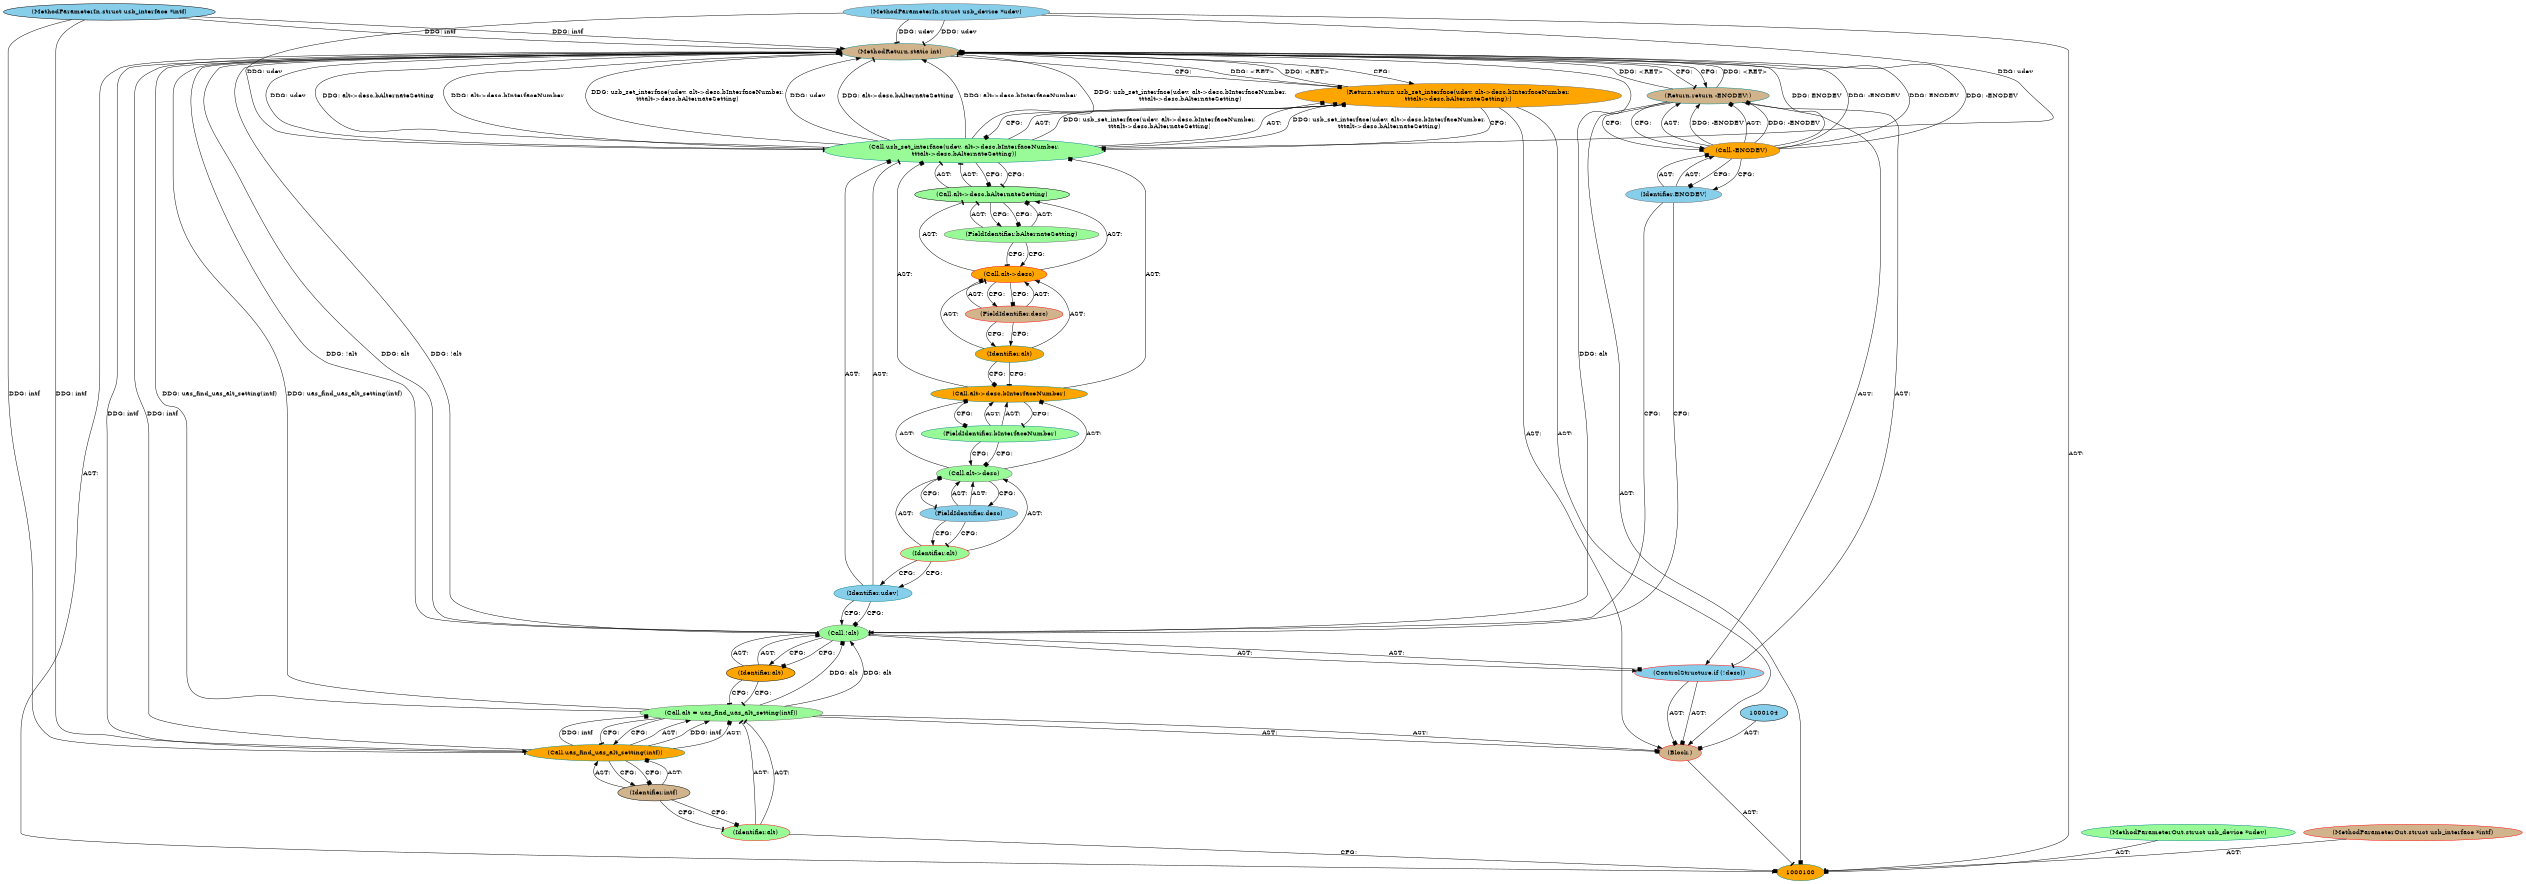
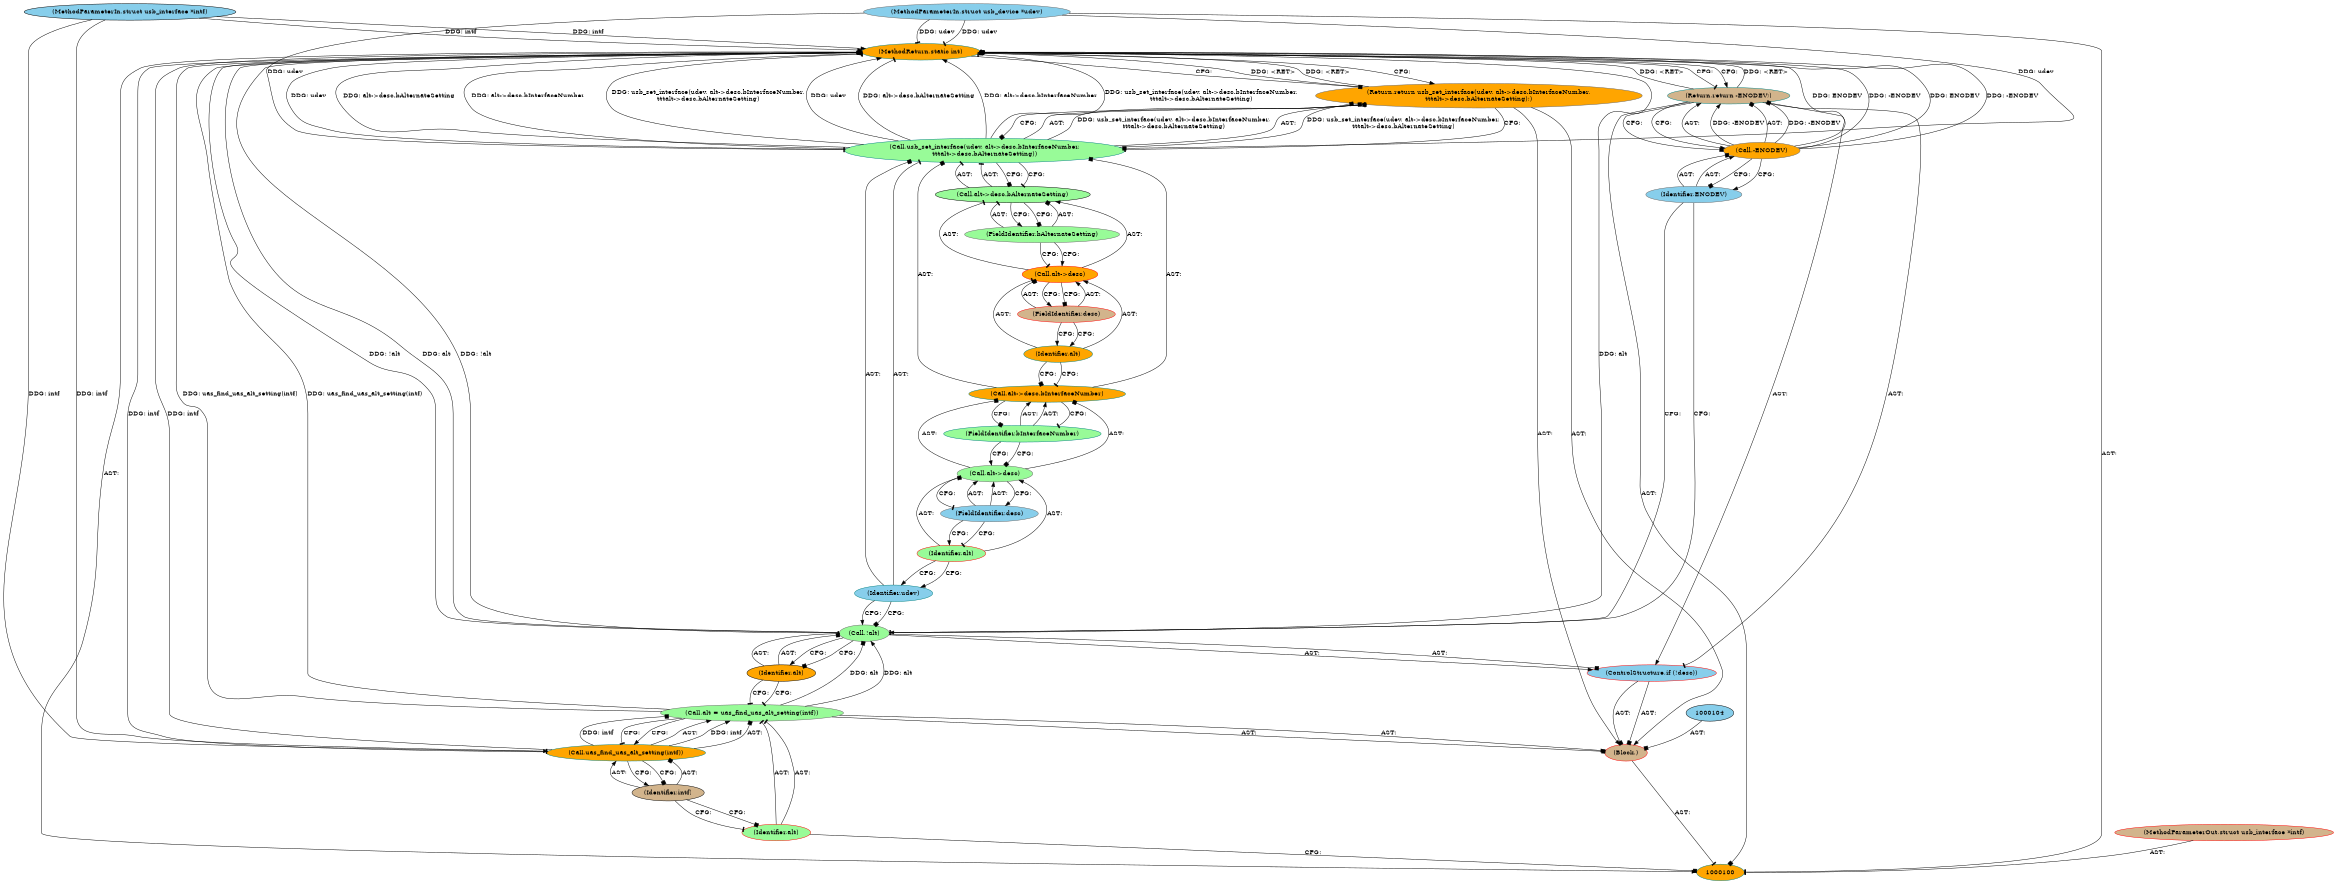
(900, 52) -> (921, 52)
(2188, 833) -> none
